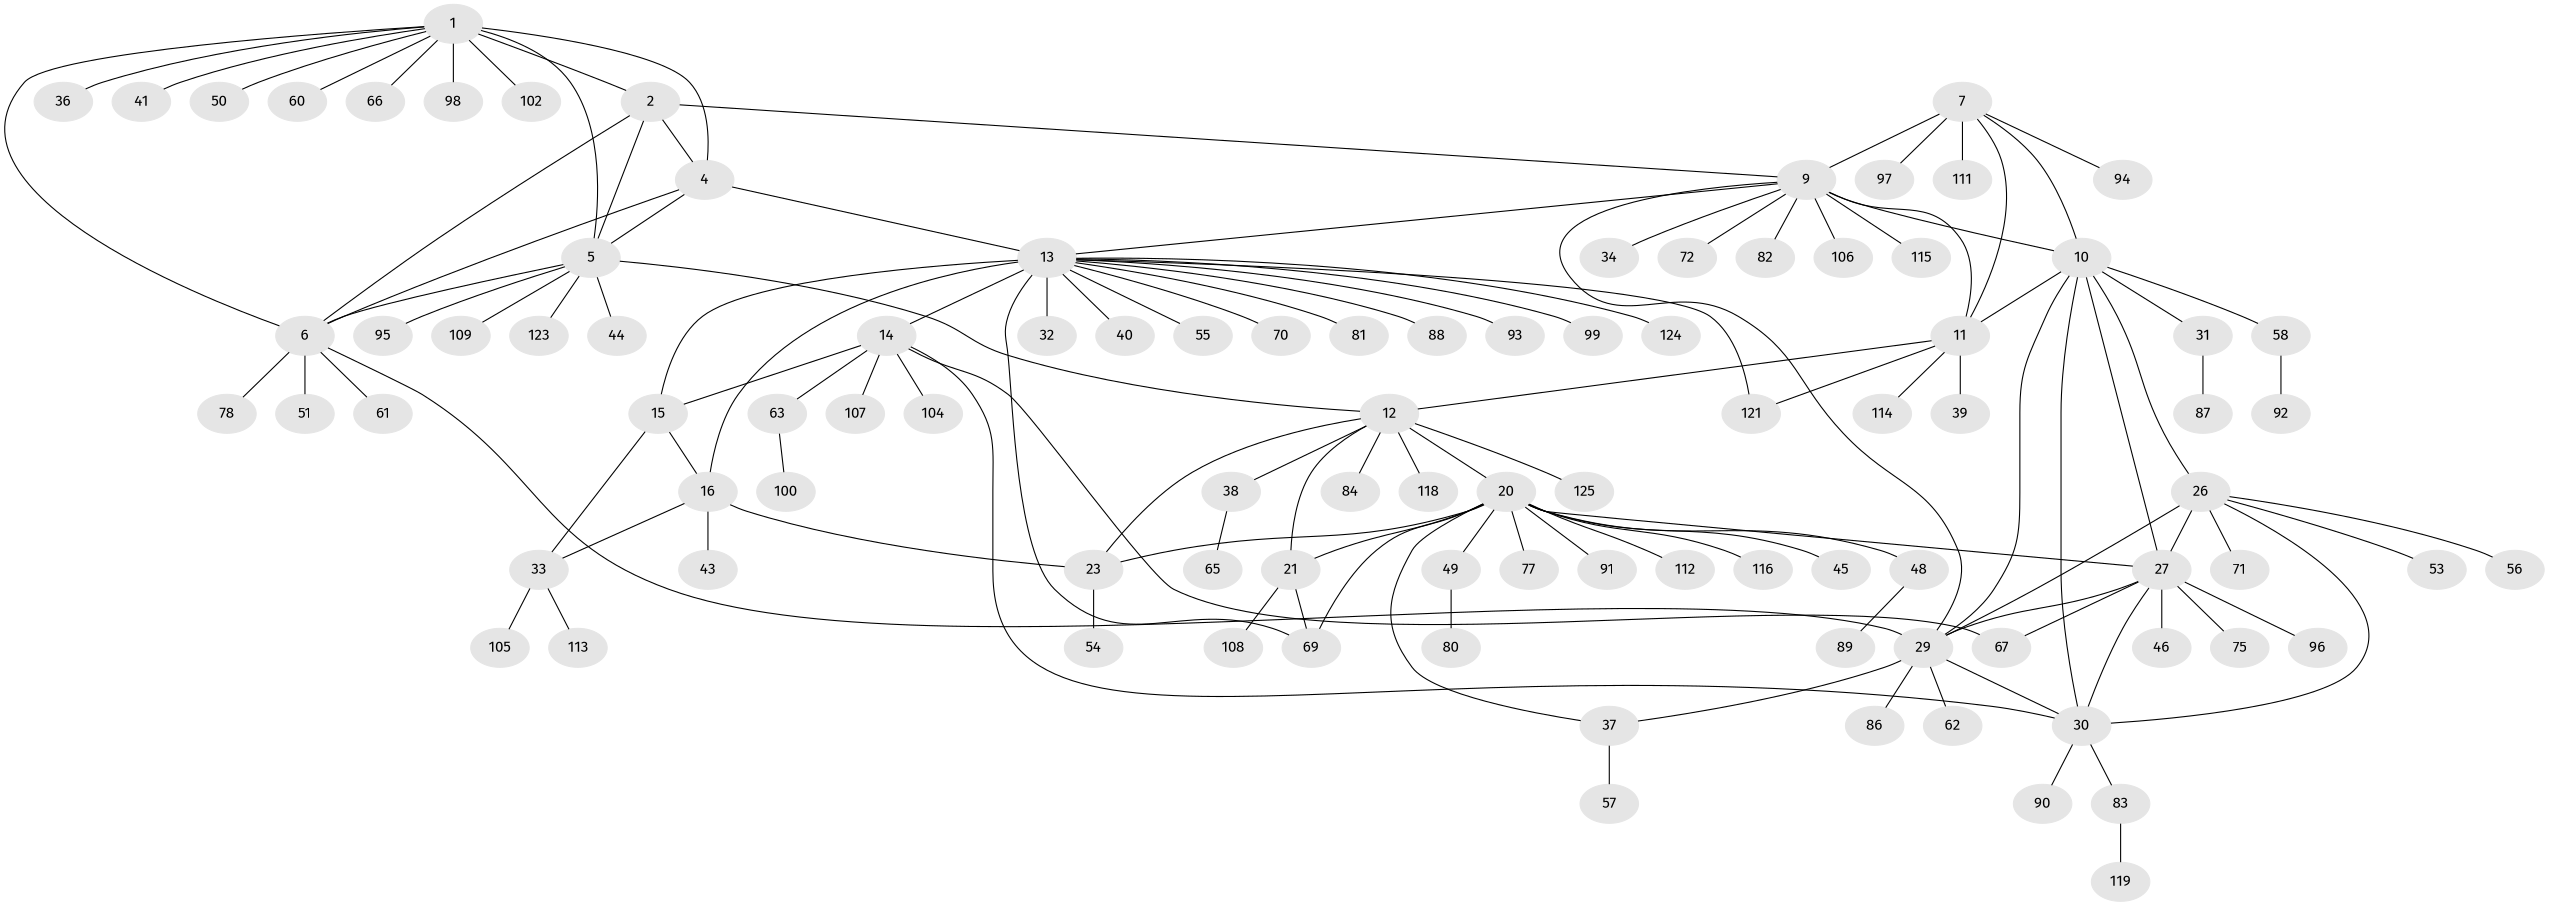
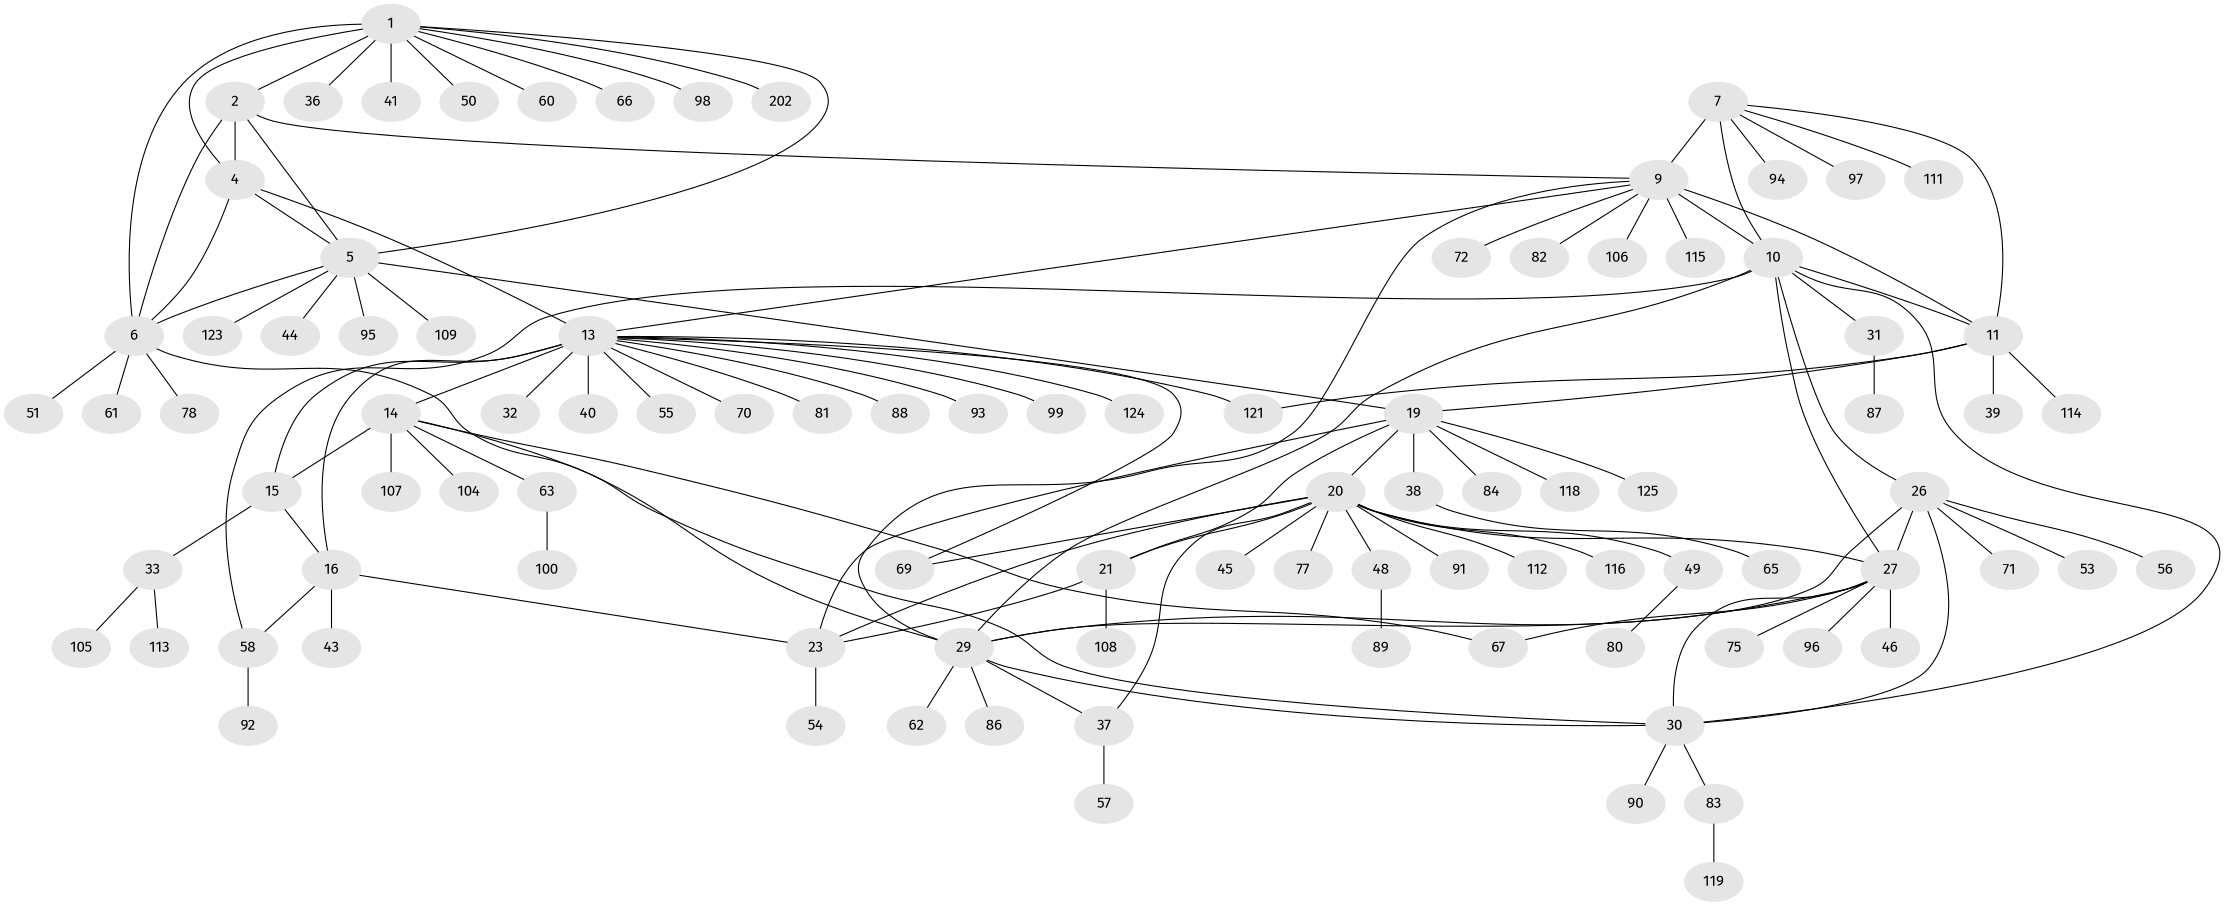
(531, 102) -> (781, 102)
(1609, 258) -> none
(1389, 414) -> (1414, 414)
(623, 531) -> (290, 609)
(1301, 609) -> (952, 619)
